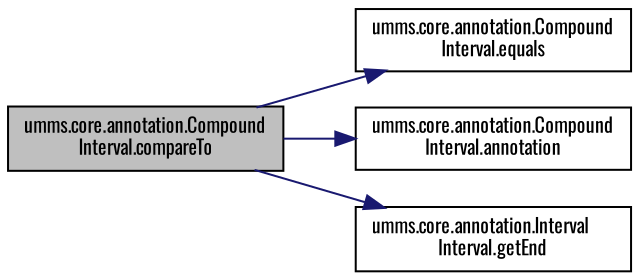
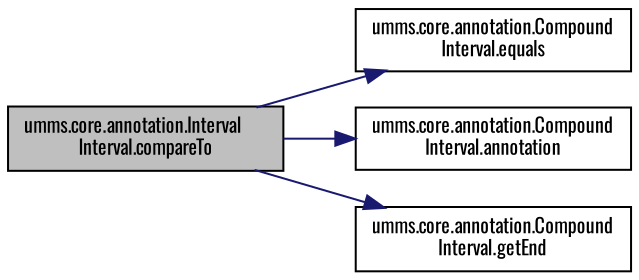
(146, 139) -> (146, 139)
(493, 239) -> (493, 239)
